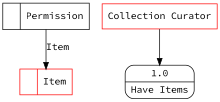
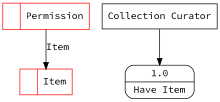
(46, 16) -> (46, 16)
(160, 16) -> (160, 16)
(160, 90) -> (160, 90)
